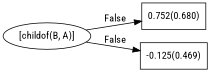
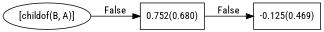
(110, 46) -> (225, 16)
